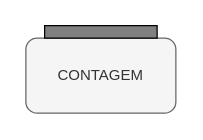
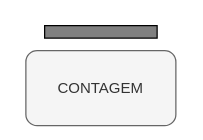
(101, 76) -> (101, 88)
